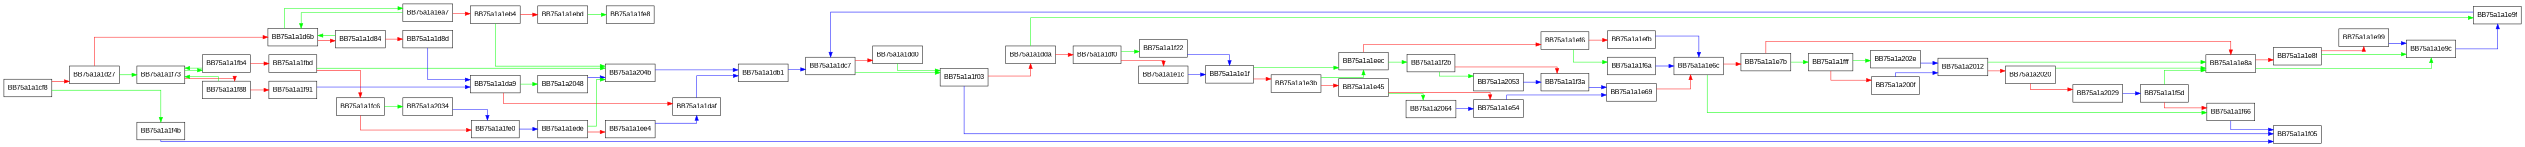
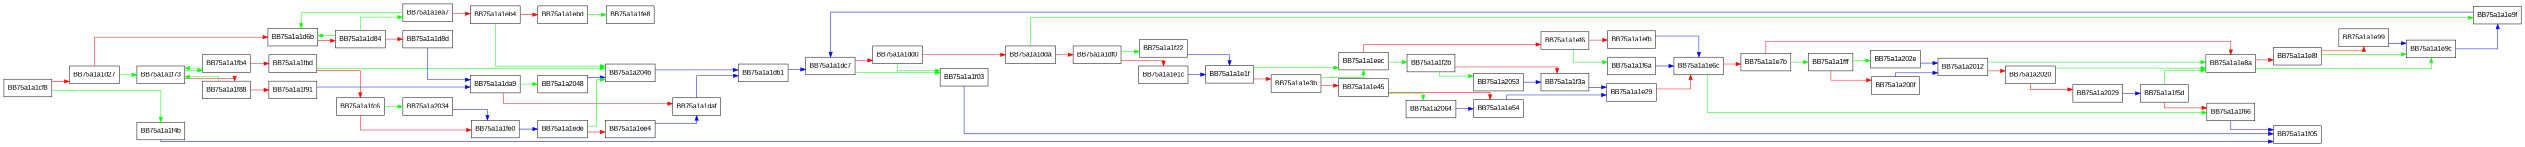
(331, 8) -> (372, 17)
(1013, 76) -> (962, 55)
(1631, 92) -> (1631, 92)
